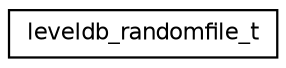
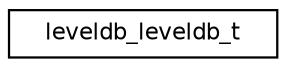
(143, 34) -> (143, 34)
